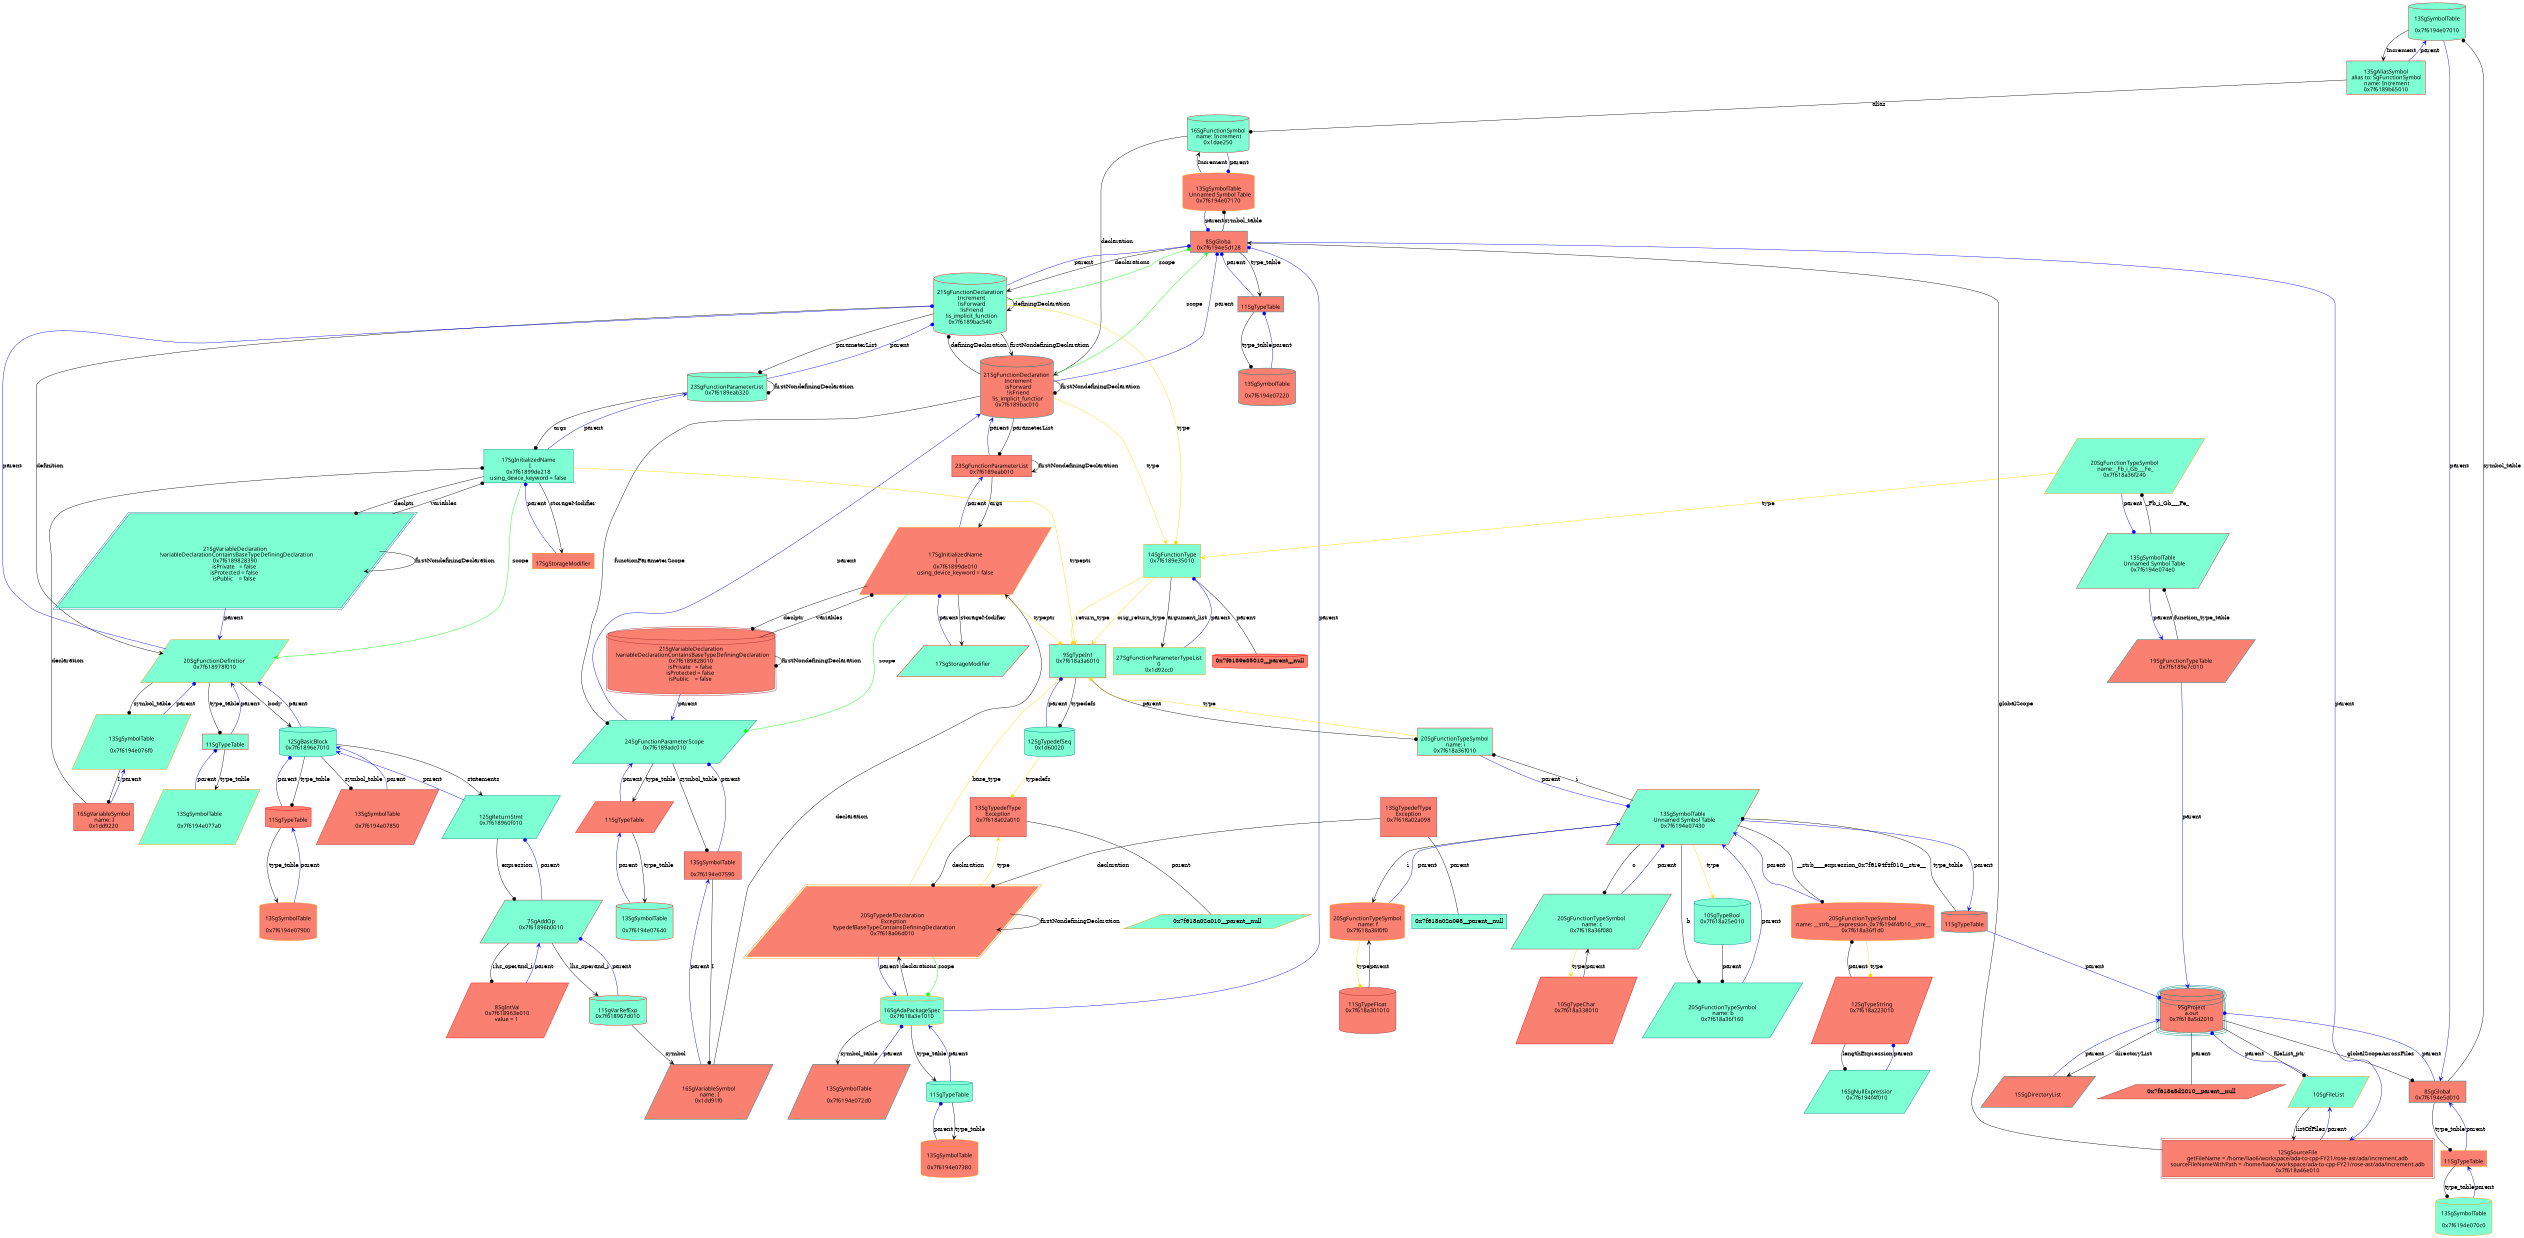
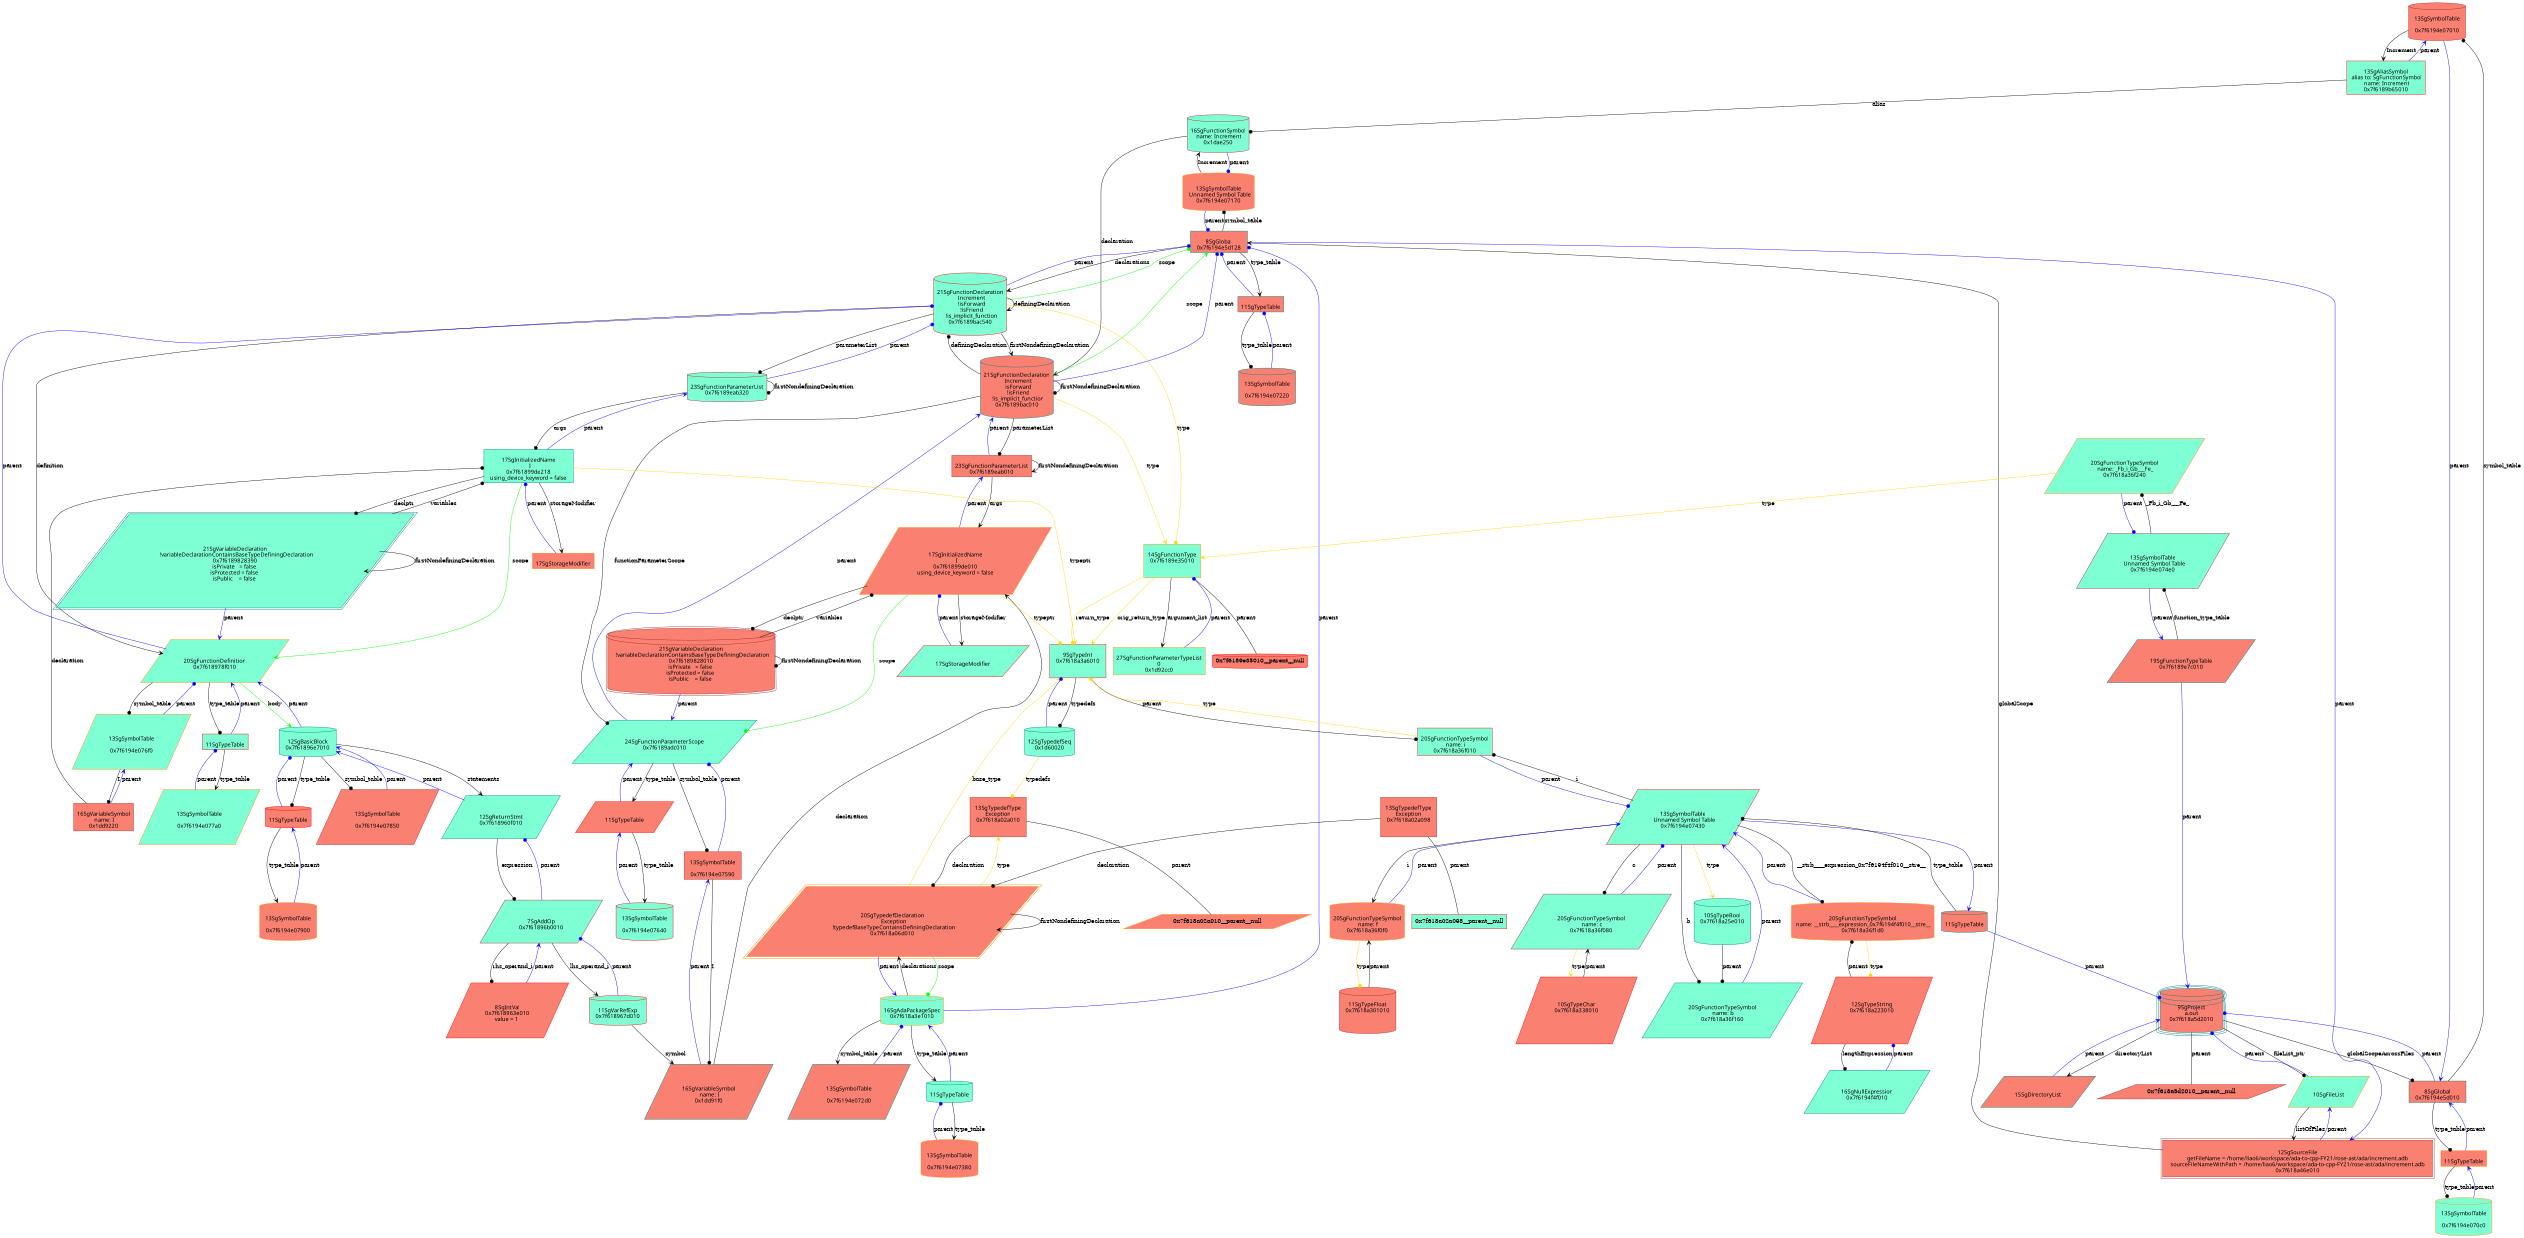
(2437, 22) -> (2437, 22)
(264, 703) -> (264, 703)
(1217, 922) -> (1217, 922)
(1459, 922) -> (1459, 922)
